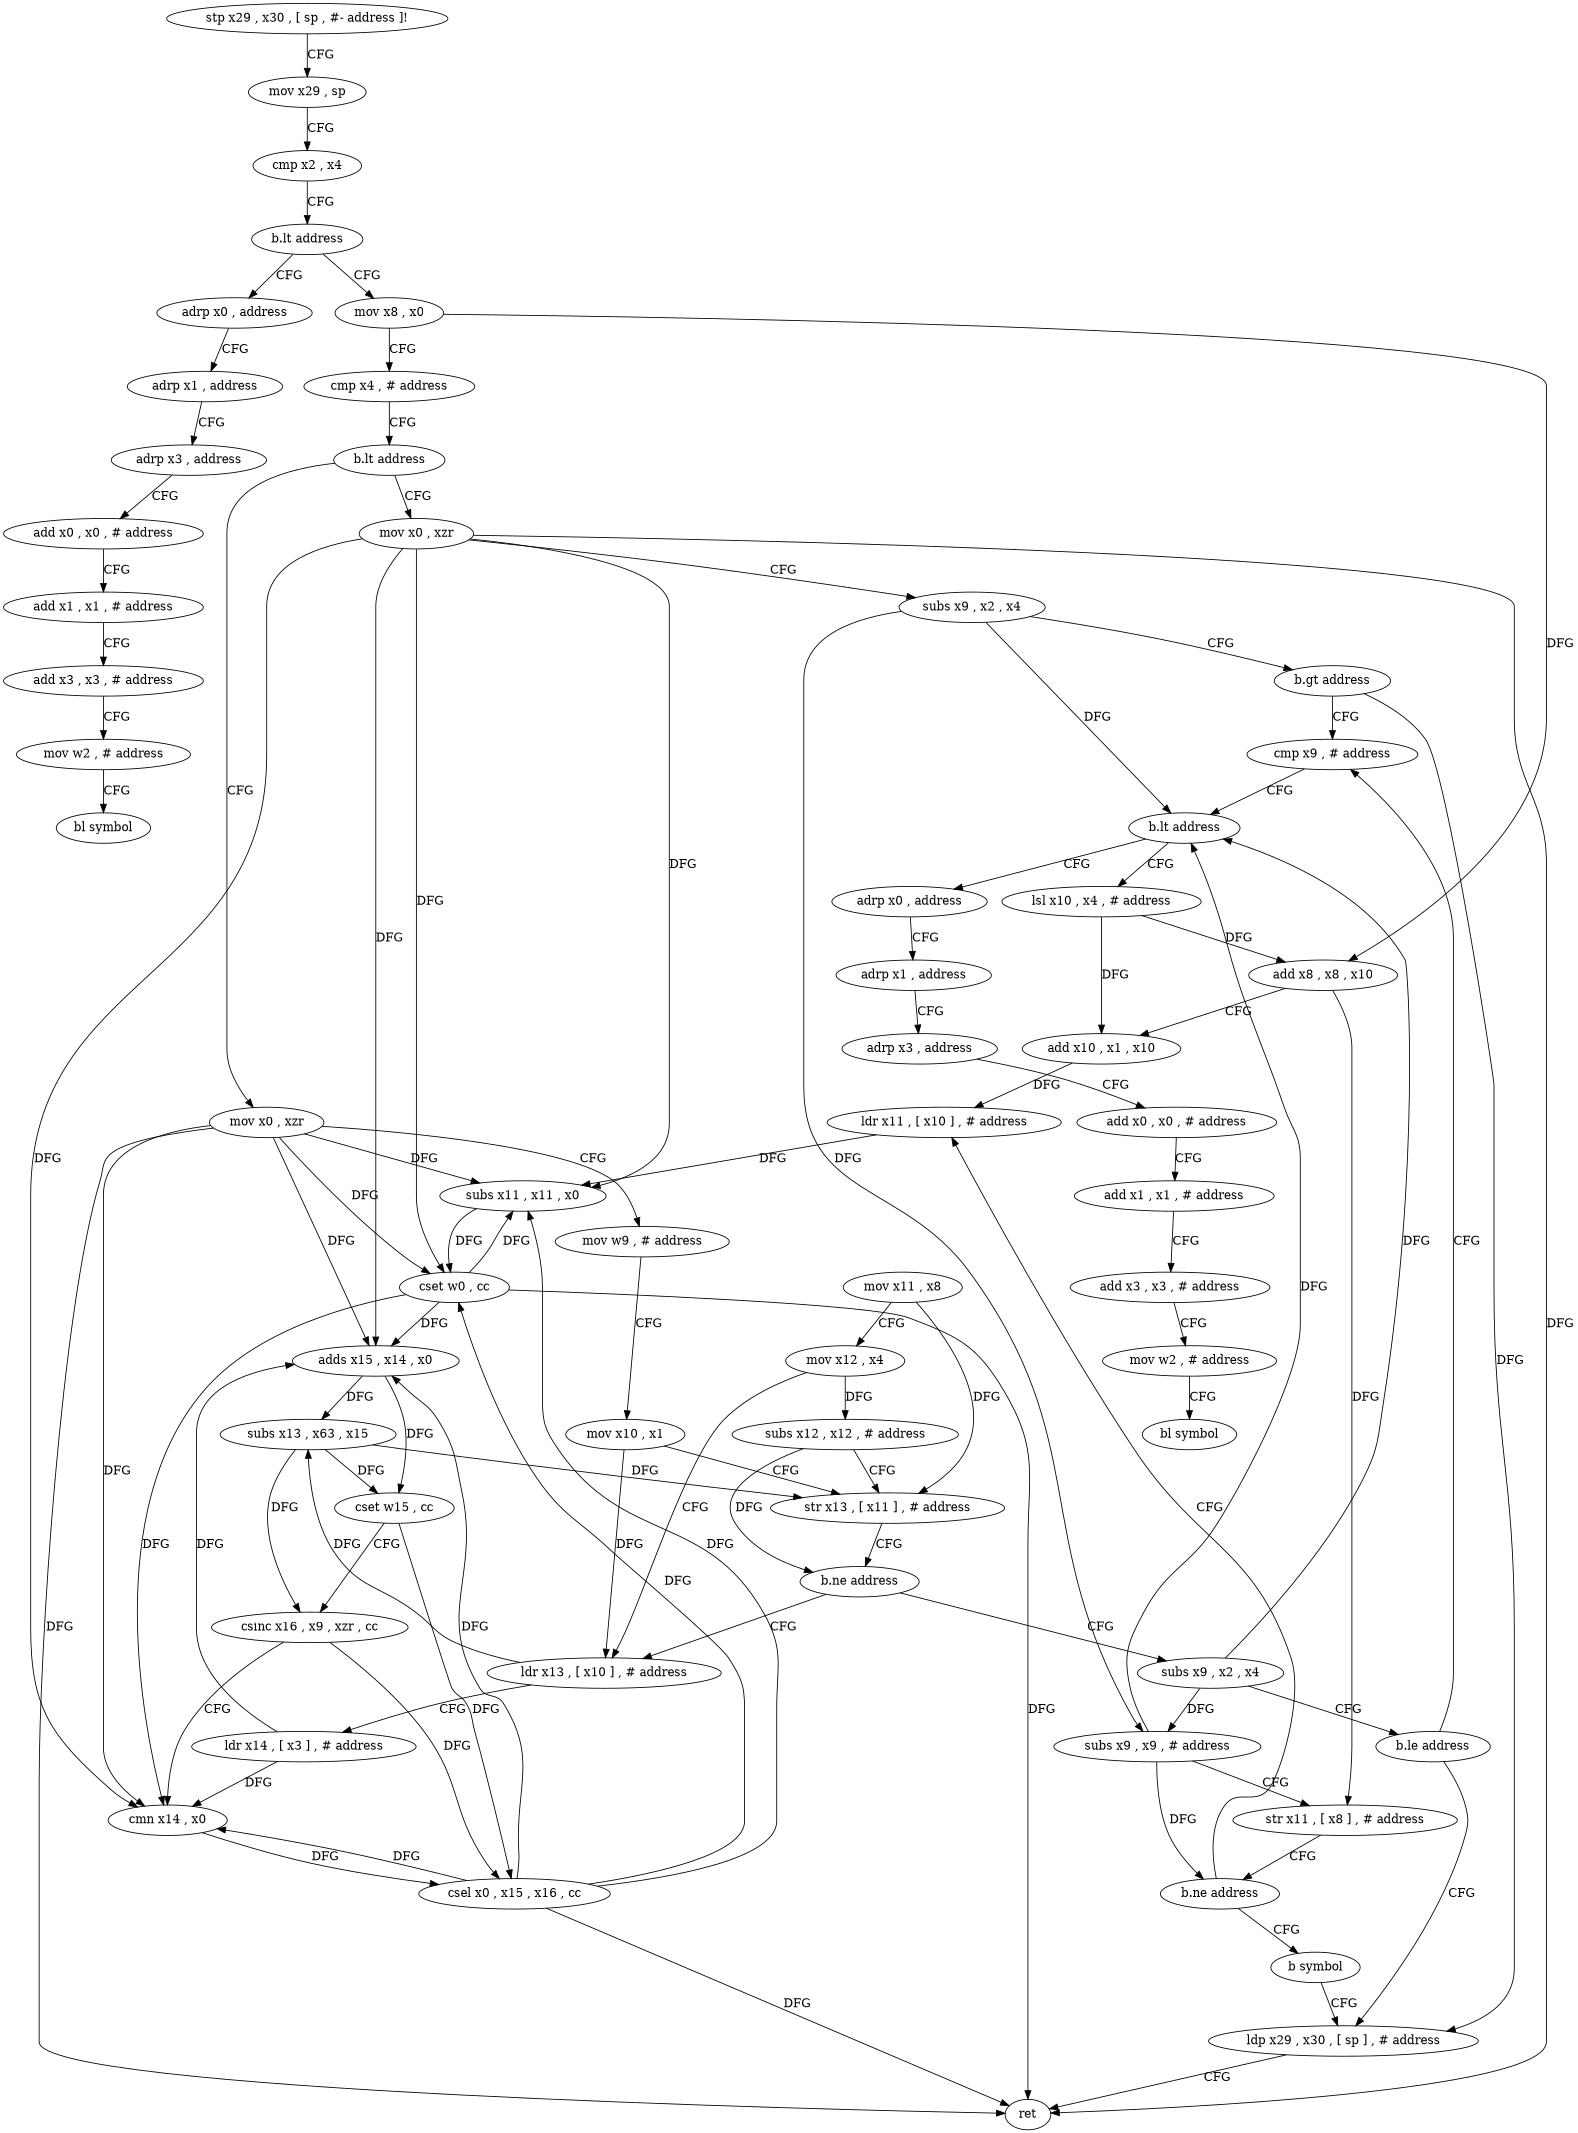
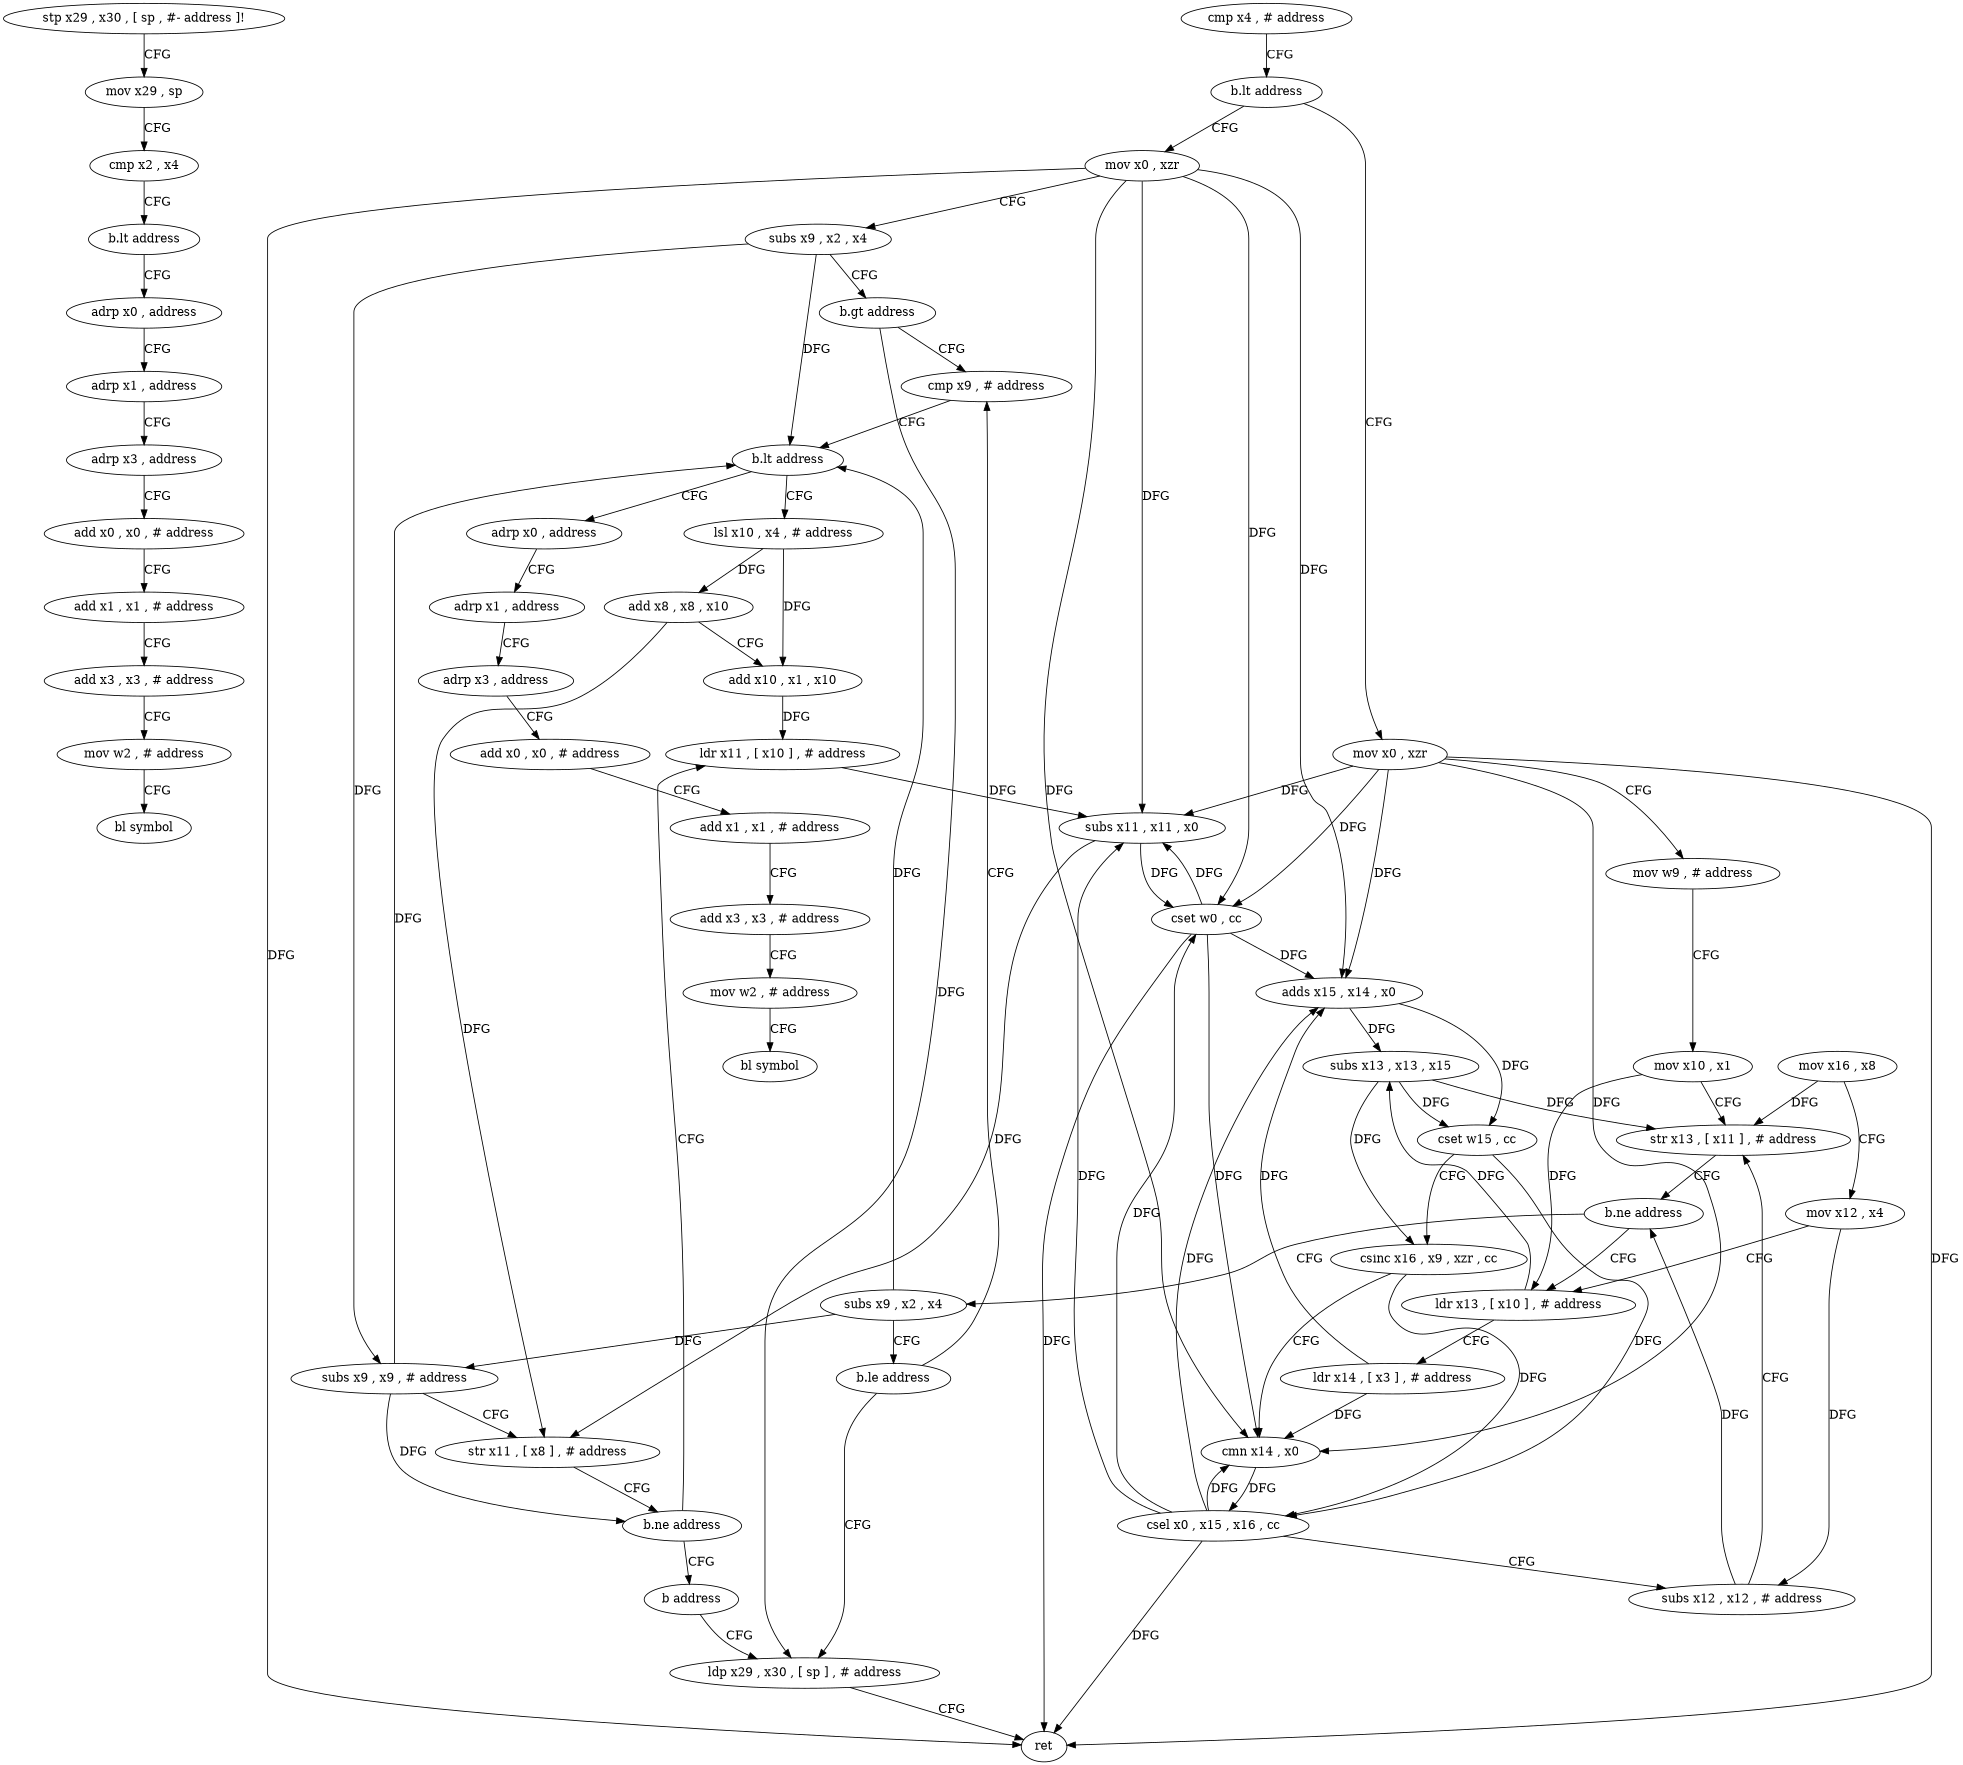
(389, 313) -> none
none -> (943, 1221)
(903, 1287) -> (1837, 1067)
(308, 1435) -> (1391, 1067)
none -> (1470, 1562)
(1316, 1967) -> (691, 1599)
